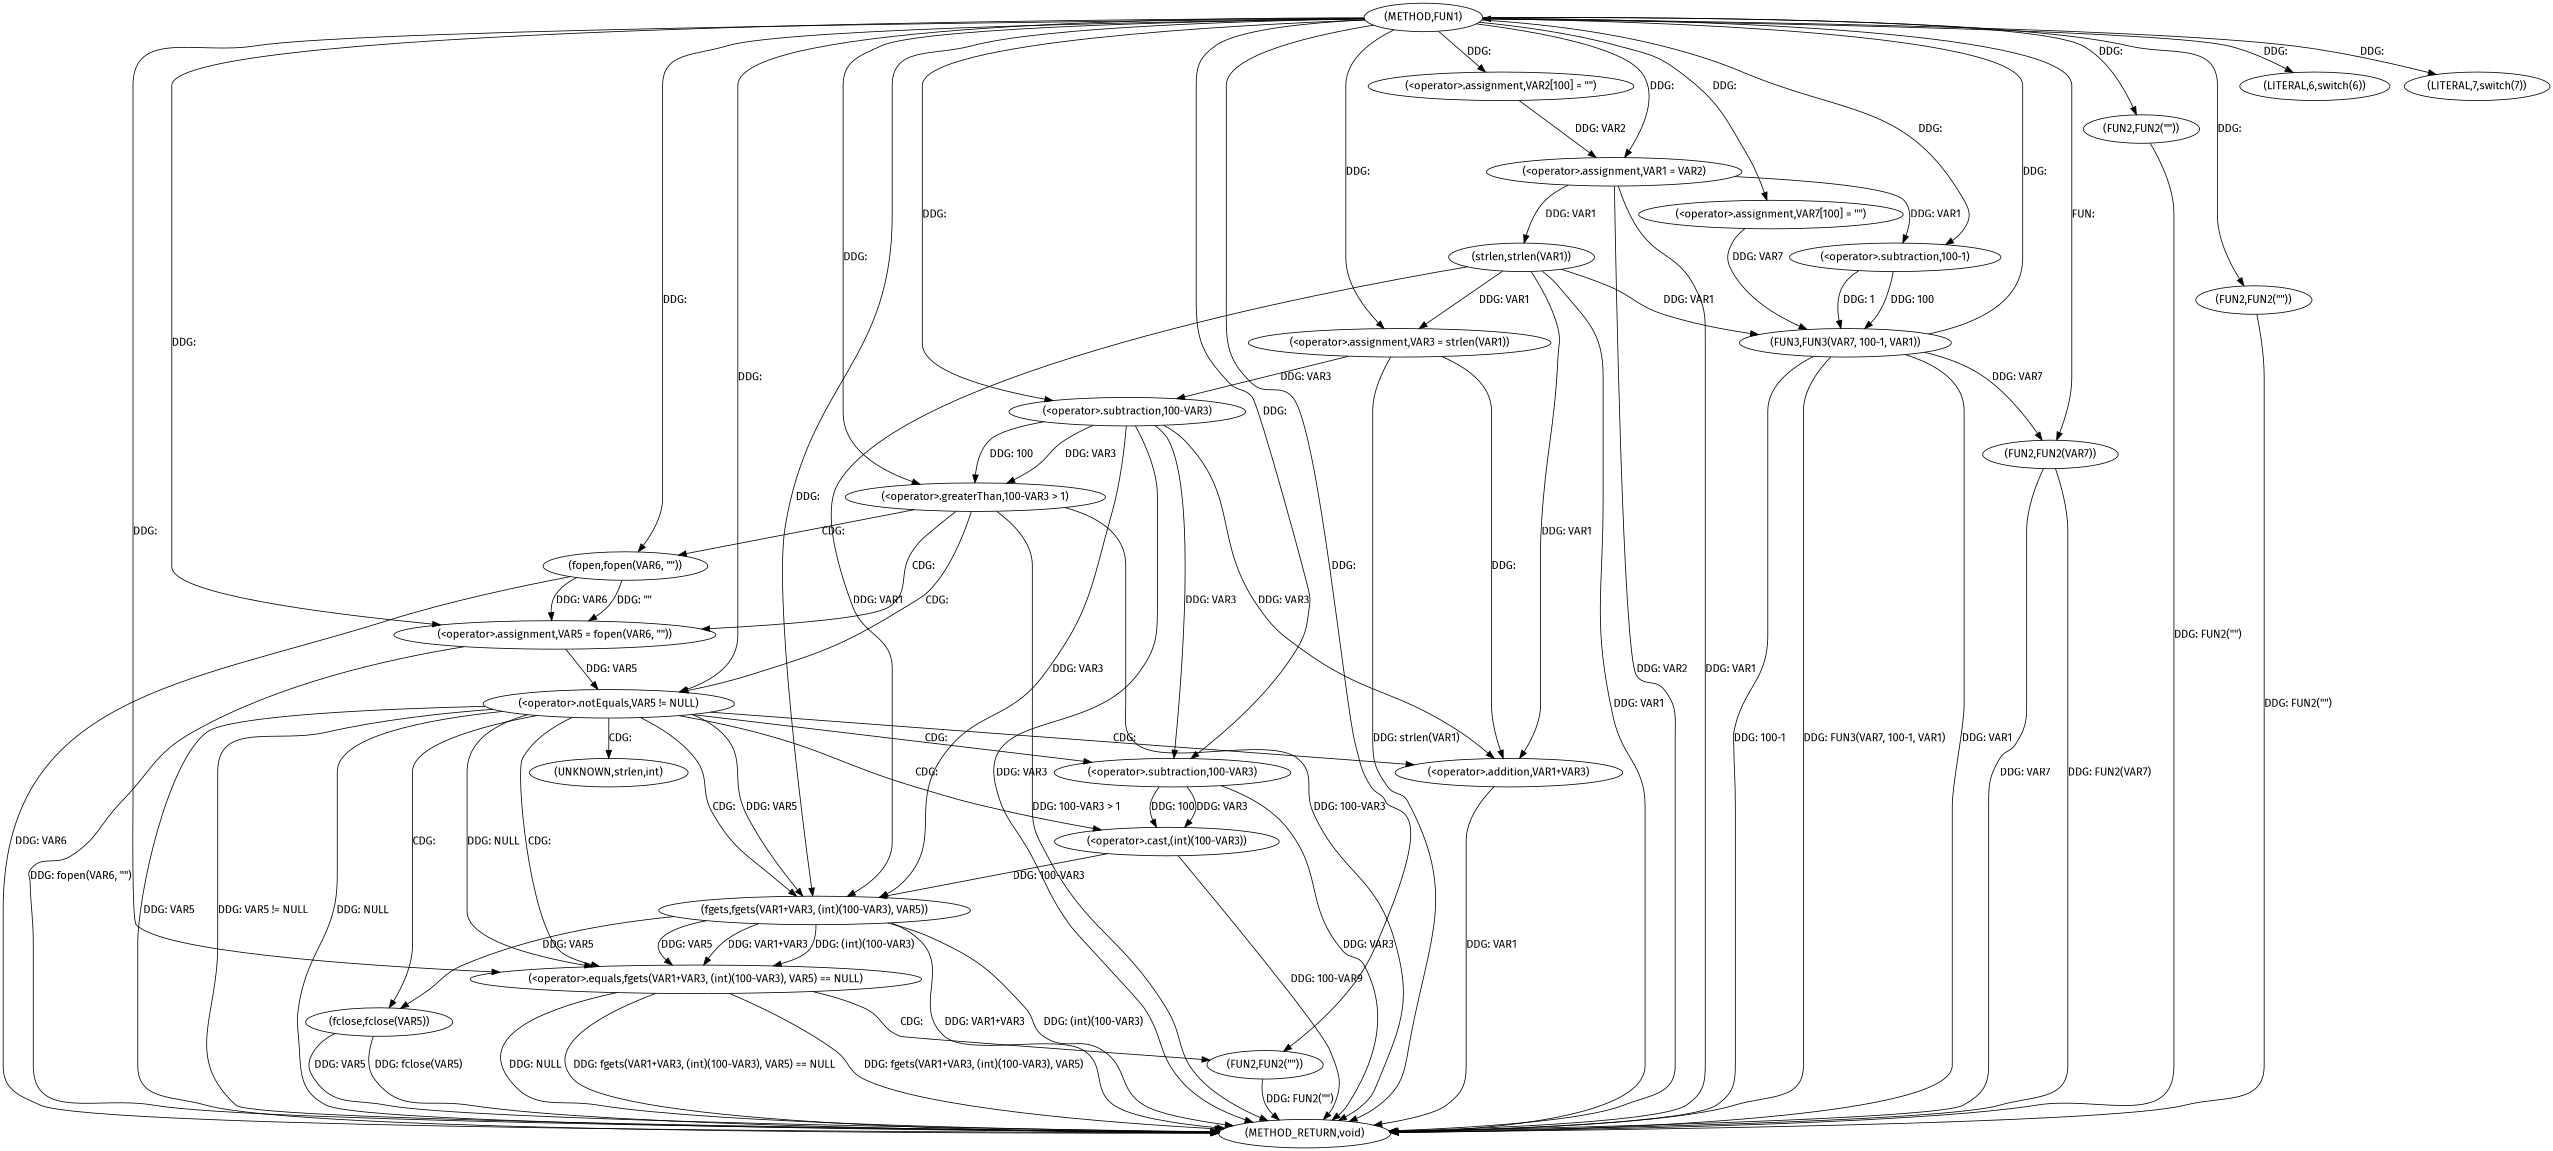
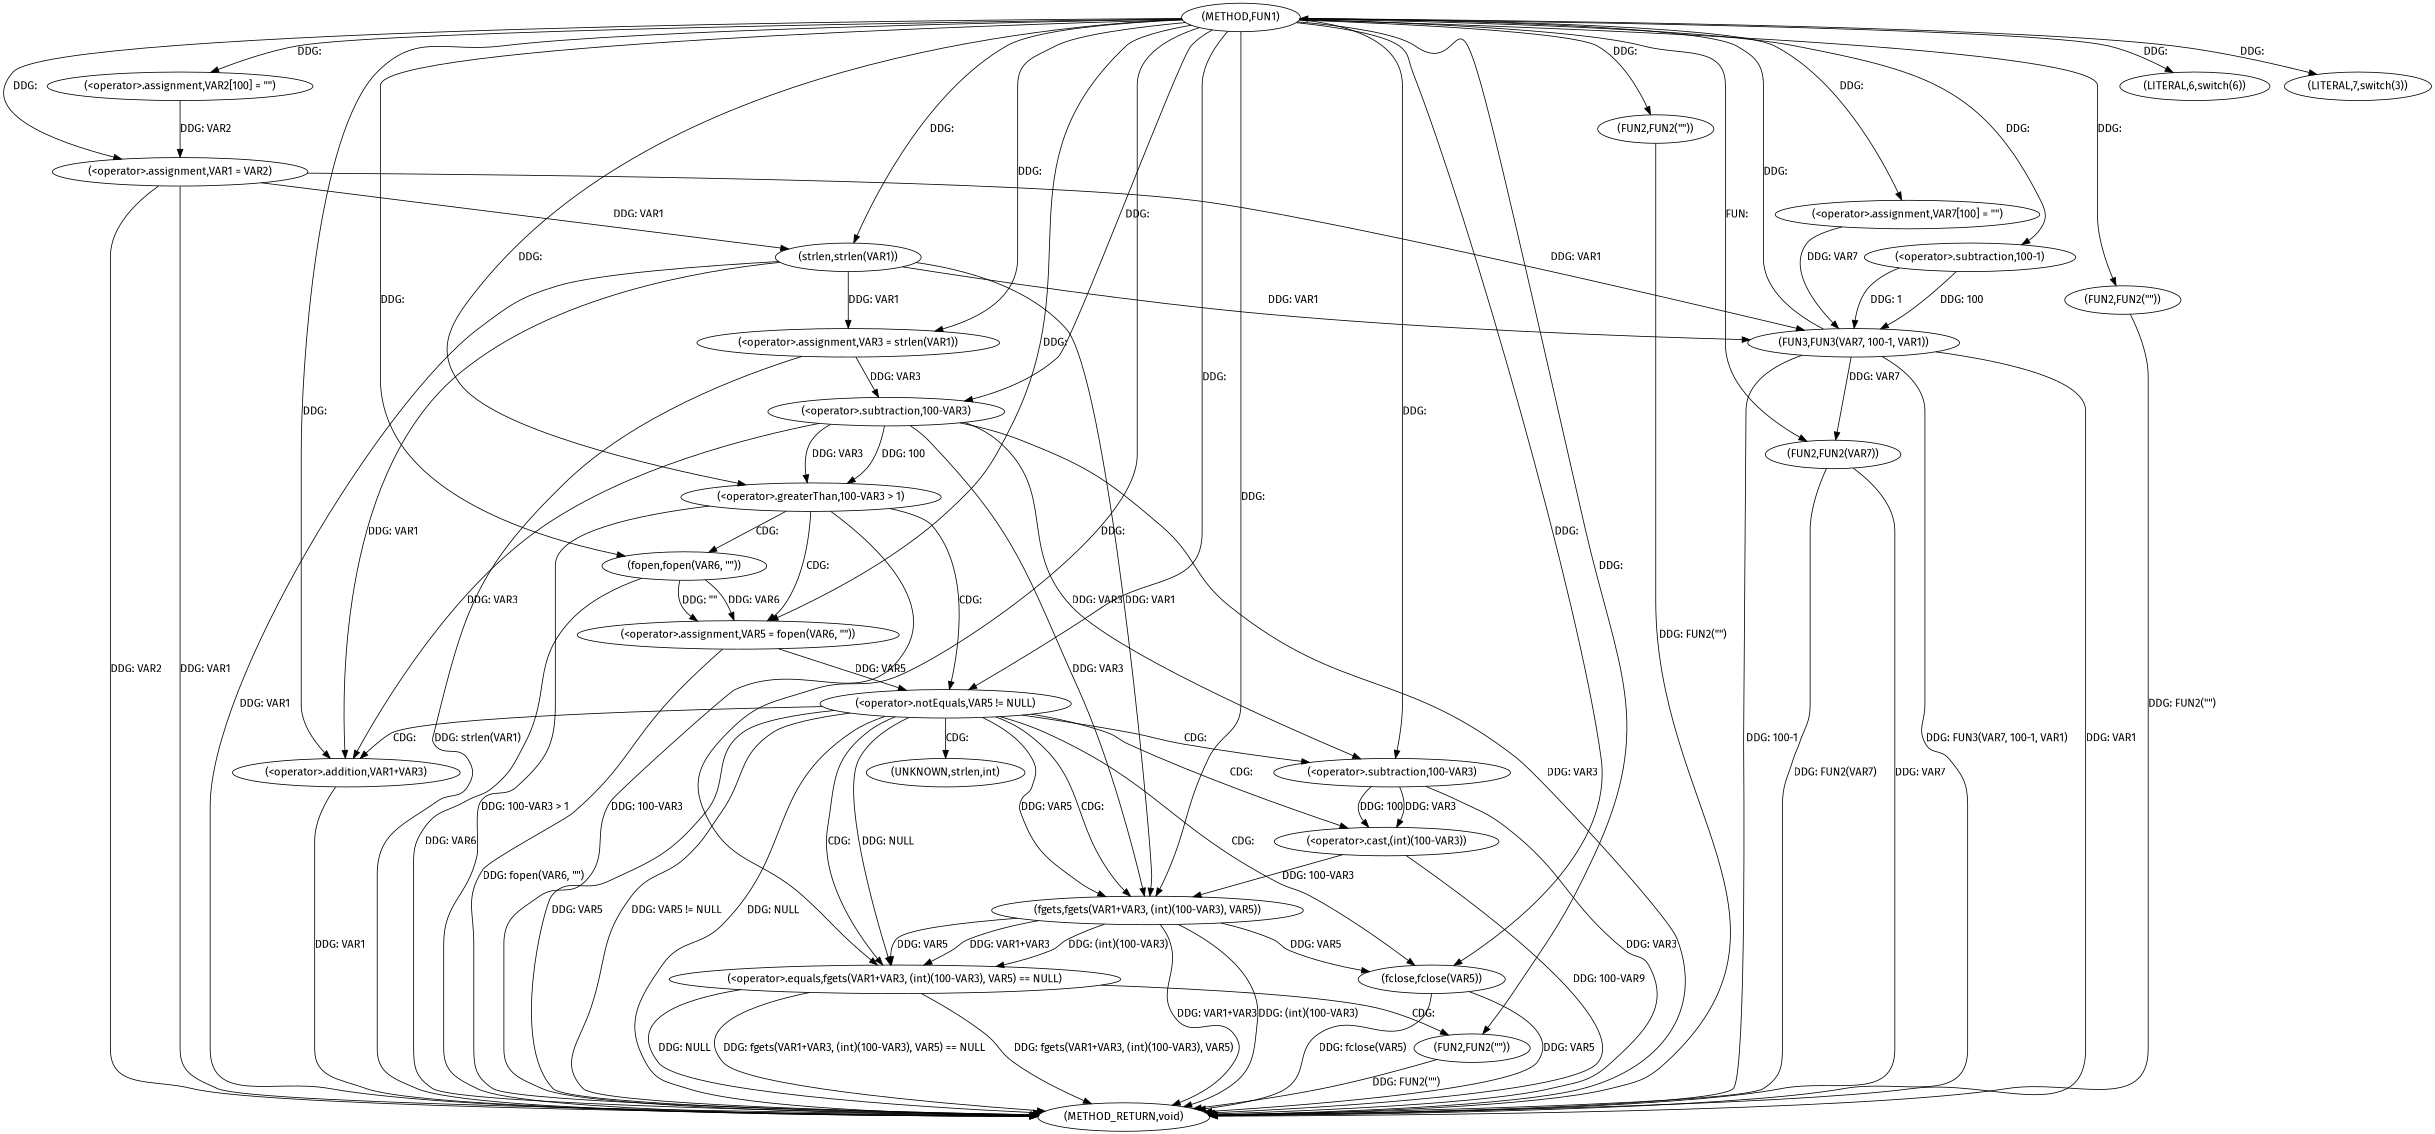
none -> (979, 65)
(2477, 86) -> (2358, 86)
(1839, 185) -> (1059, 190)
none -> (1536, 471)
(1492, 542) -> (426, 47)
